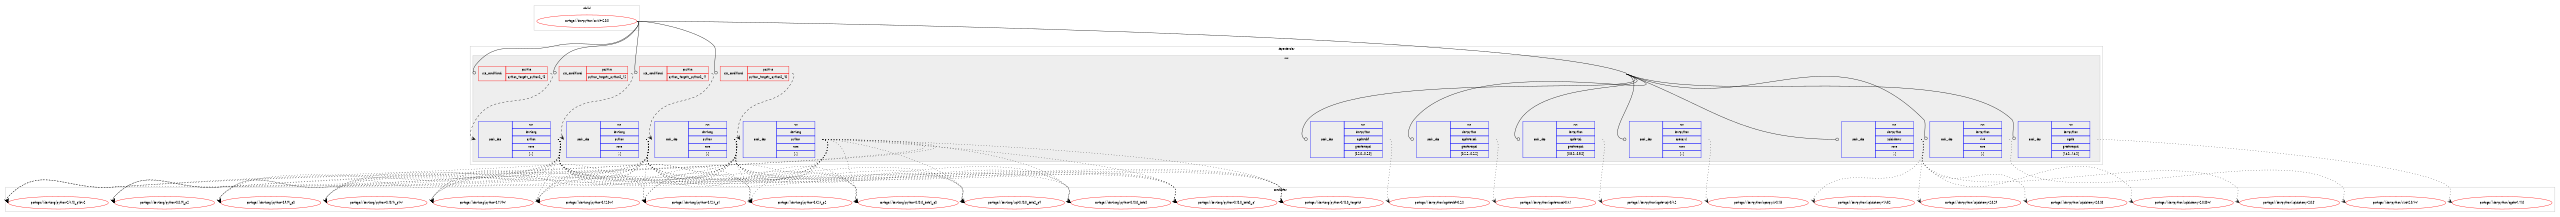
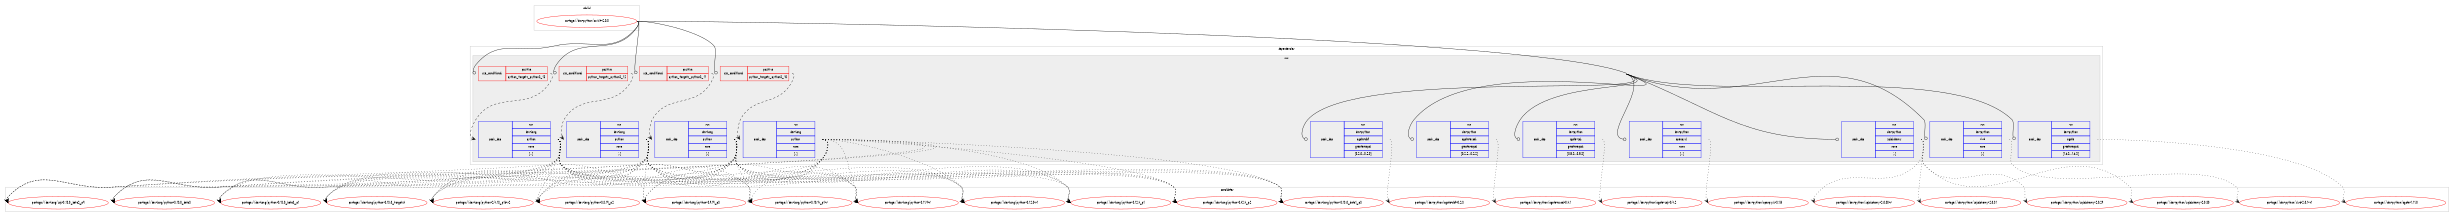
(1865, 203) -> none
